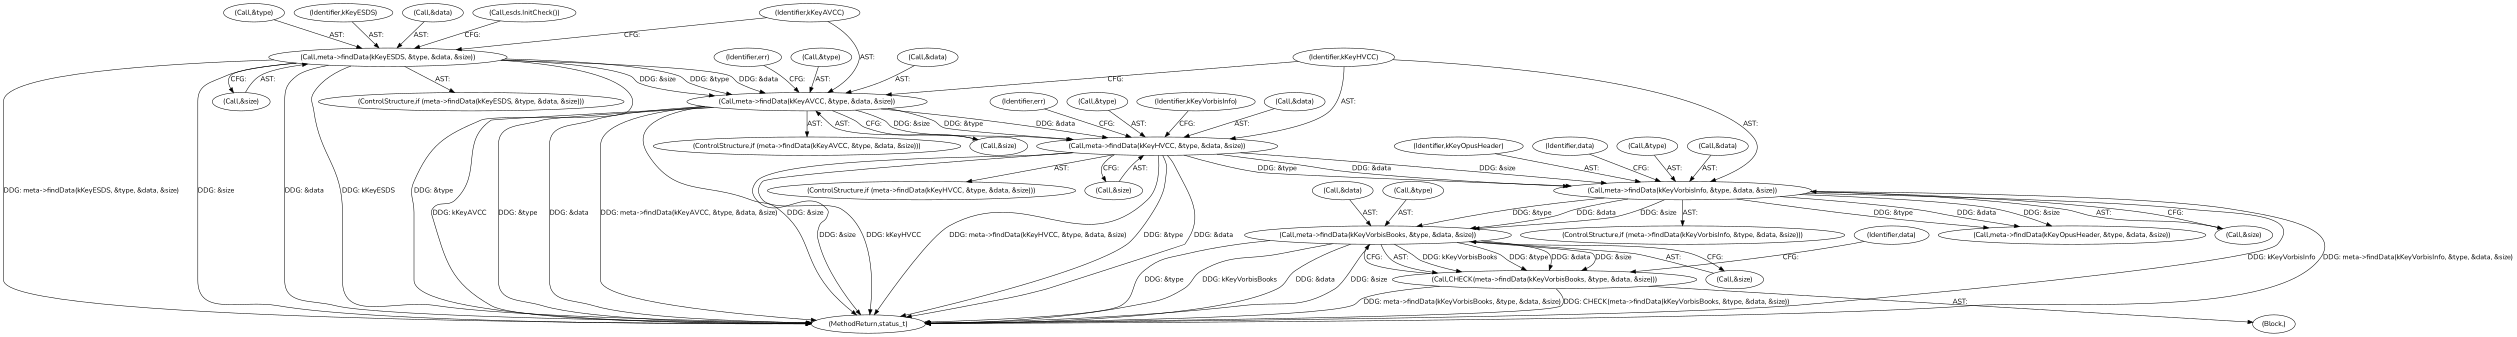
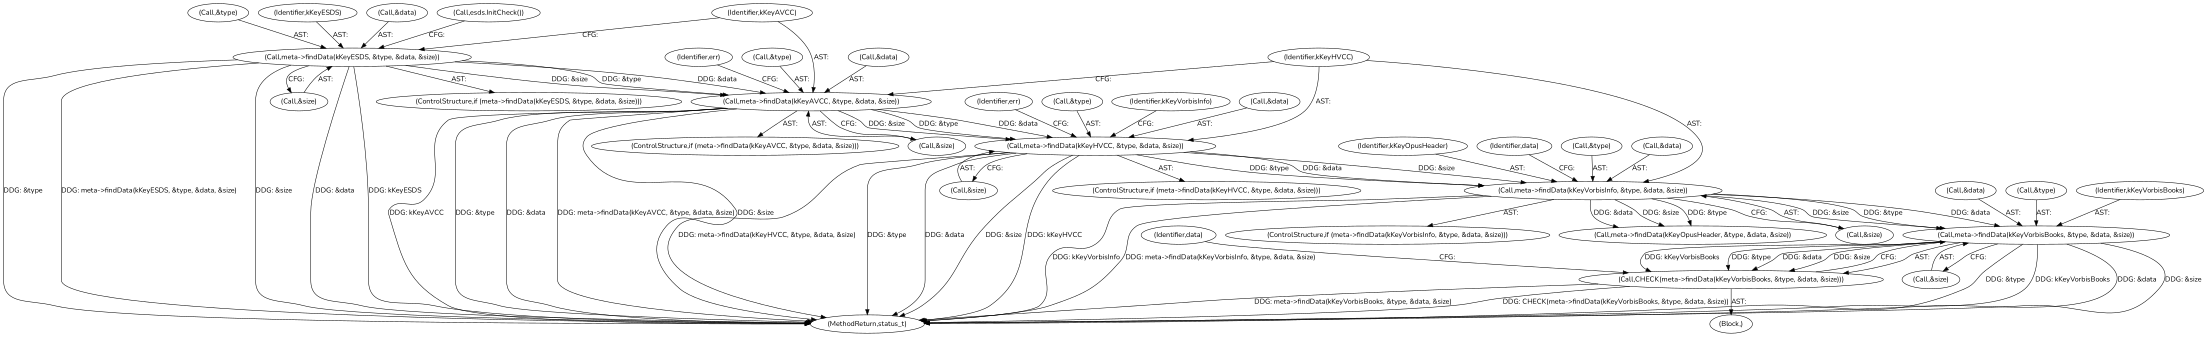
none -> (2140, 191)
